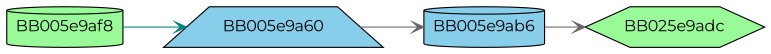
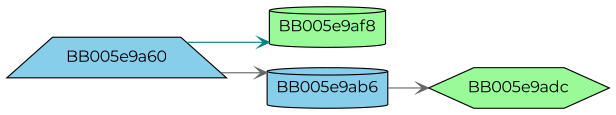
(149, 27) -> (222, 42)
(675, 27) -> (519, 88)
